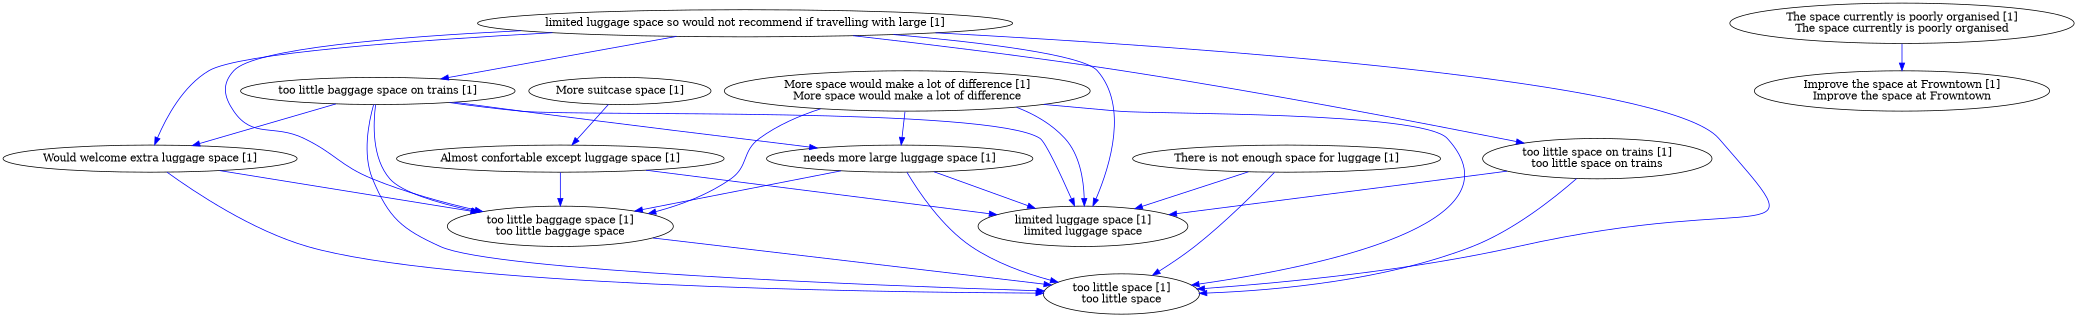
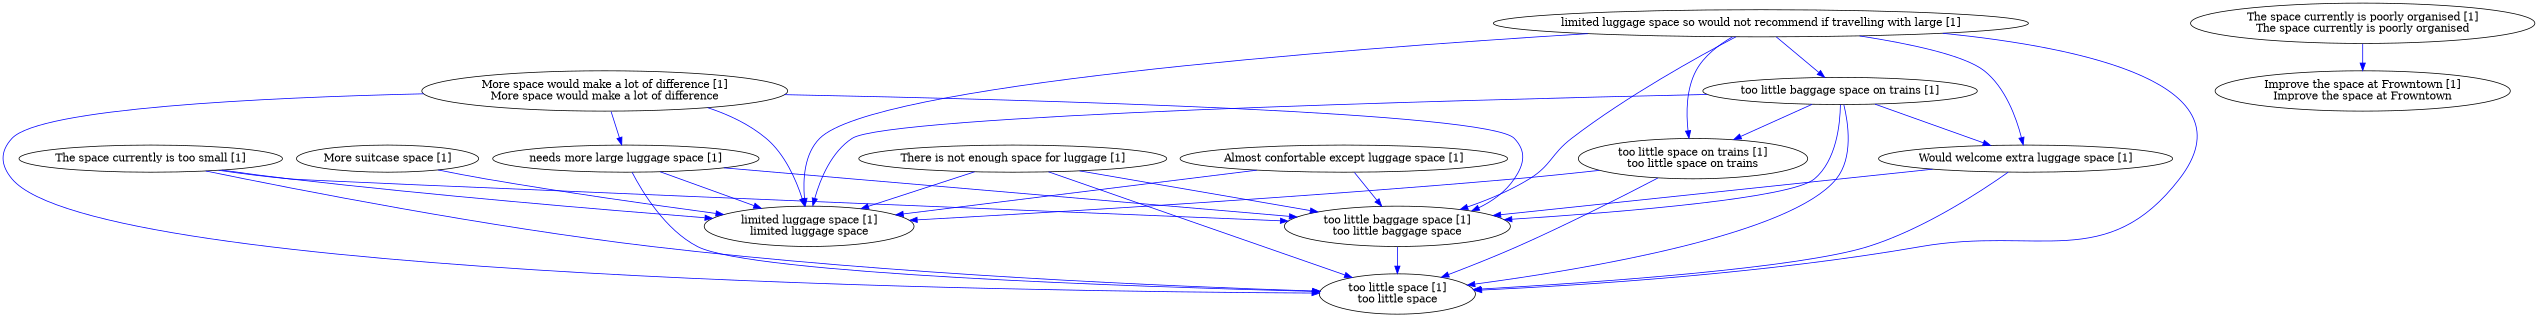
(590, 125) -> (604, 198)
(632, 125) -> (1776, 120)
none -> (151, 159)
none -> (1195, 191)
